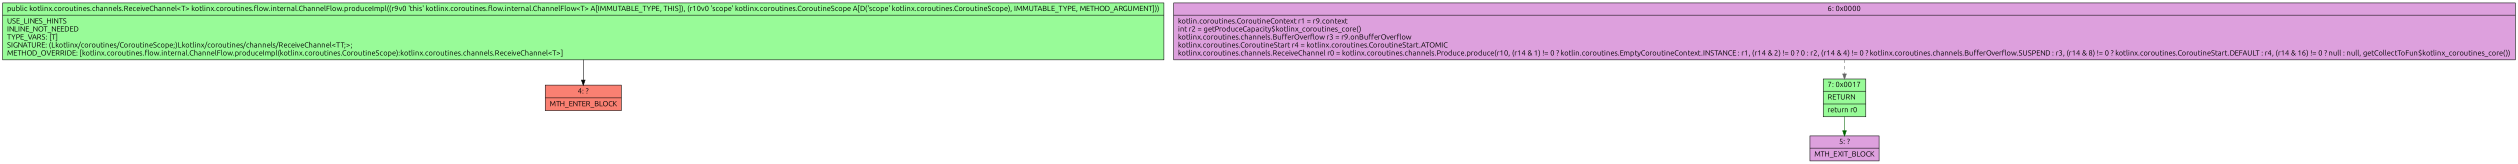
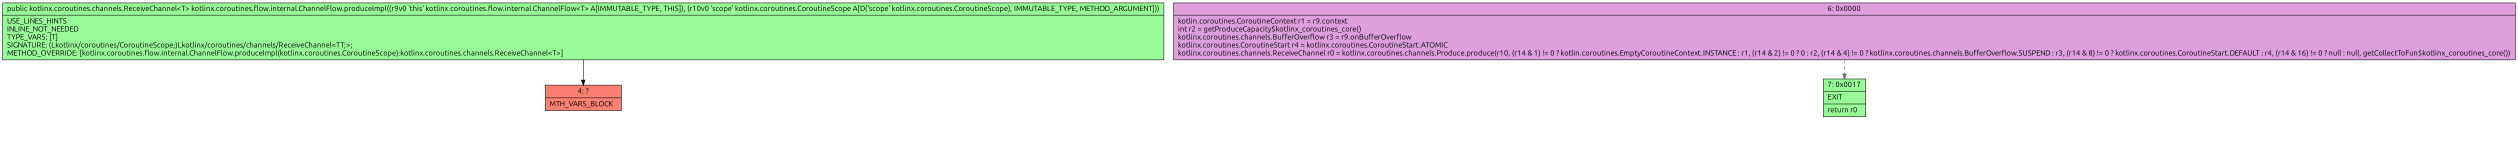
(1842, 97) -> (1835, 97)
(583, 104) -> (581, 104)
(1845, 148) -> none
